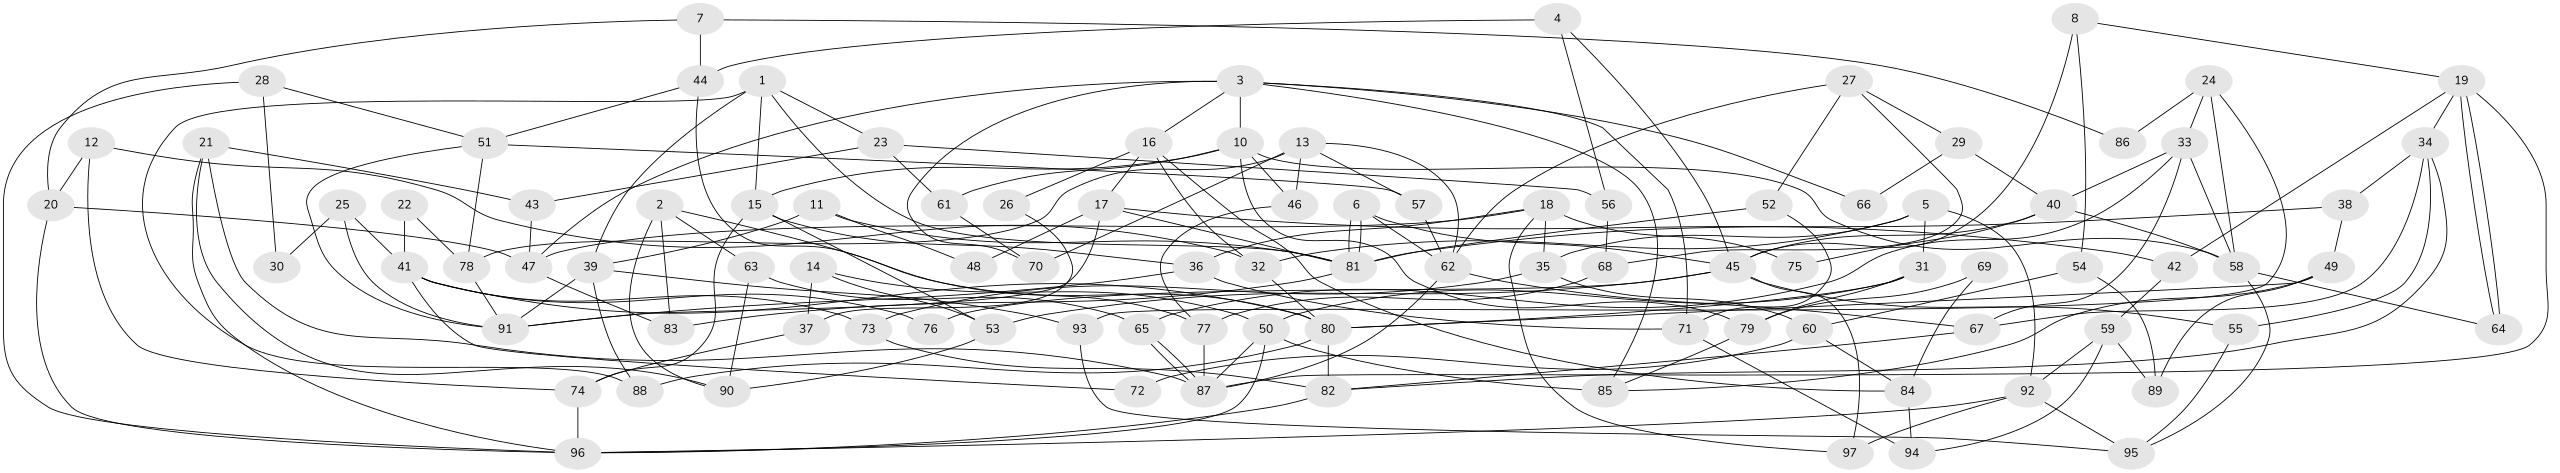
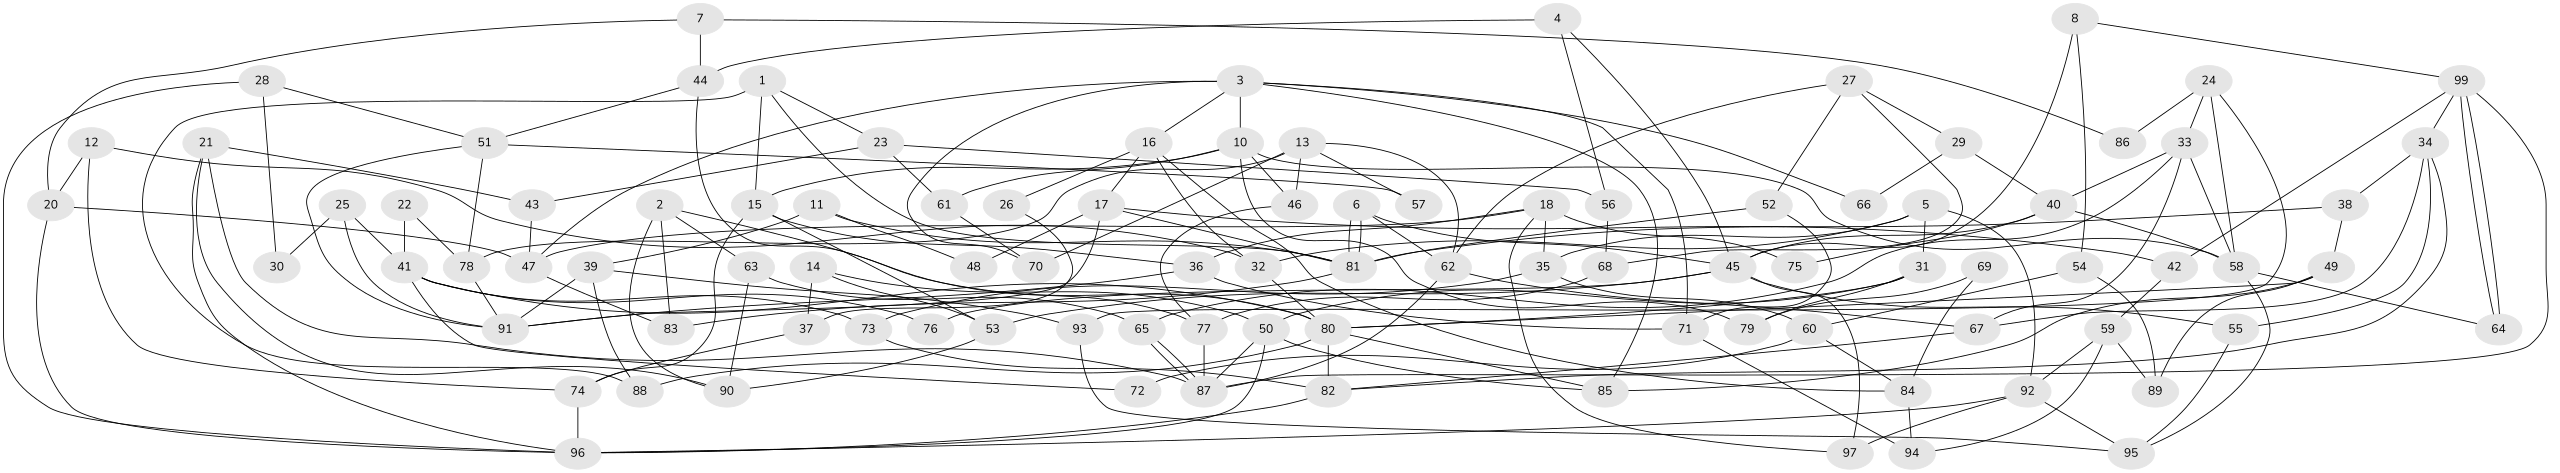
(2462, 81) -> (2462, 81)
(657, 160) -> none
(1433, 236) -> none
(1698, 353) -> (1437, 354)
